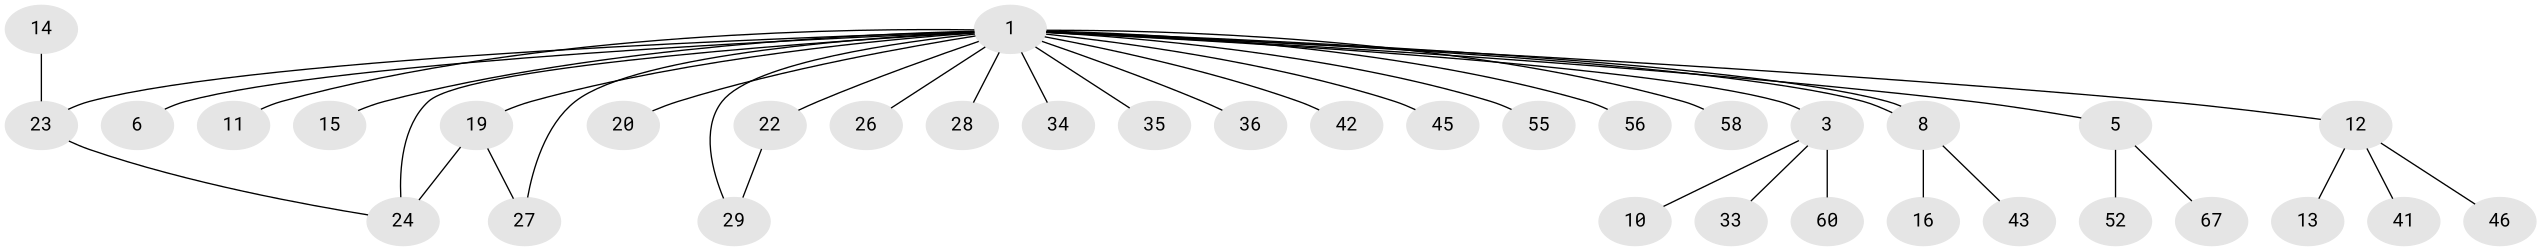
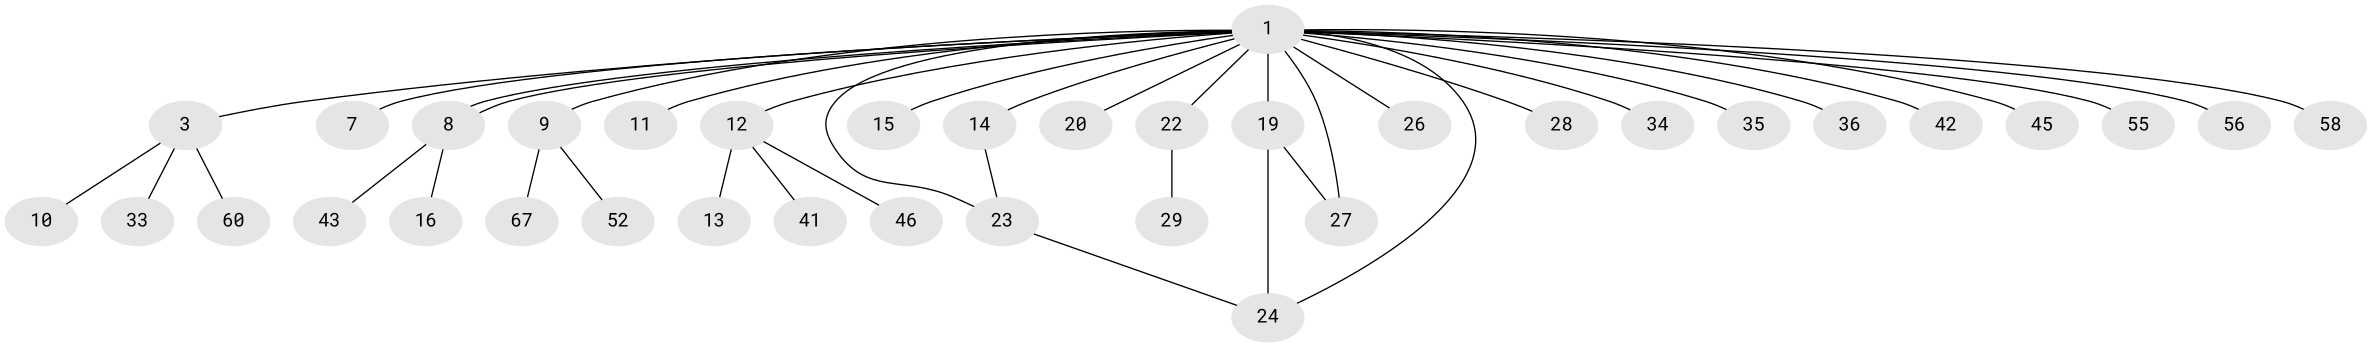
(729, 96) -> (1120, 70)
(137, 125) -> (352, 125)
(2116, 125) -> (545, 125)
